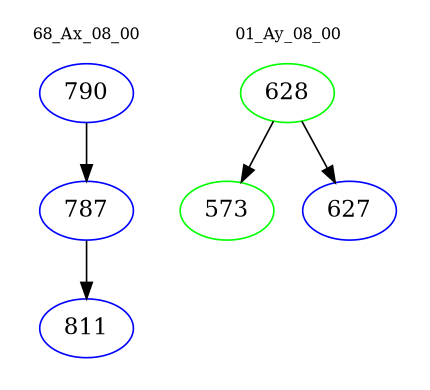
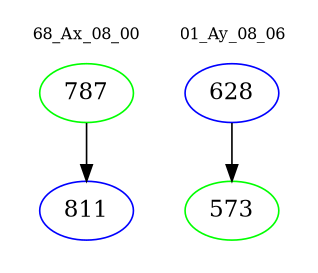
(288, 35) -> (233, 35)
(87, 93) -> none
(287, 93) -> (232, 93)
(87, 211) -> (87, 93)
(350, 211) -> none
